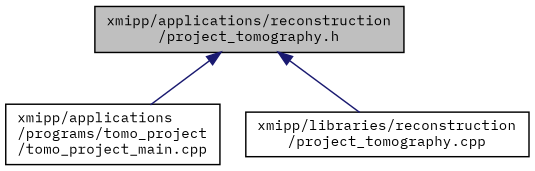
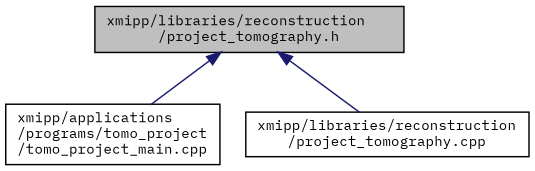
(249, 29) -> (249, 29)
